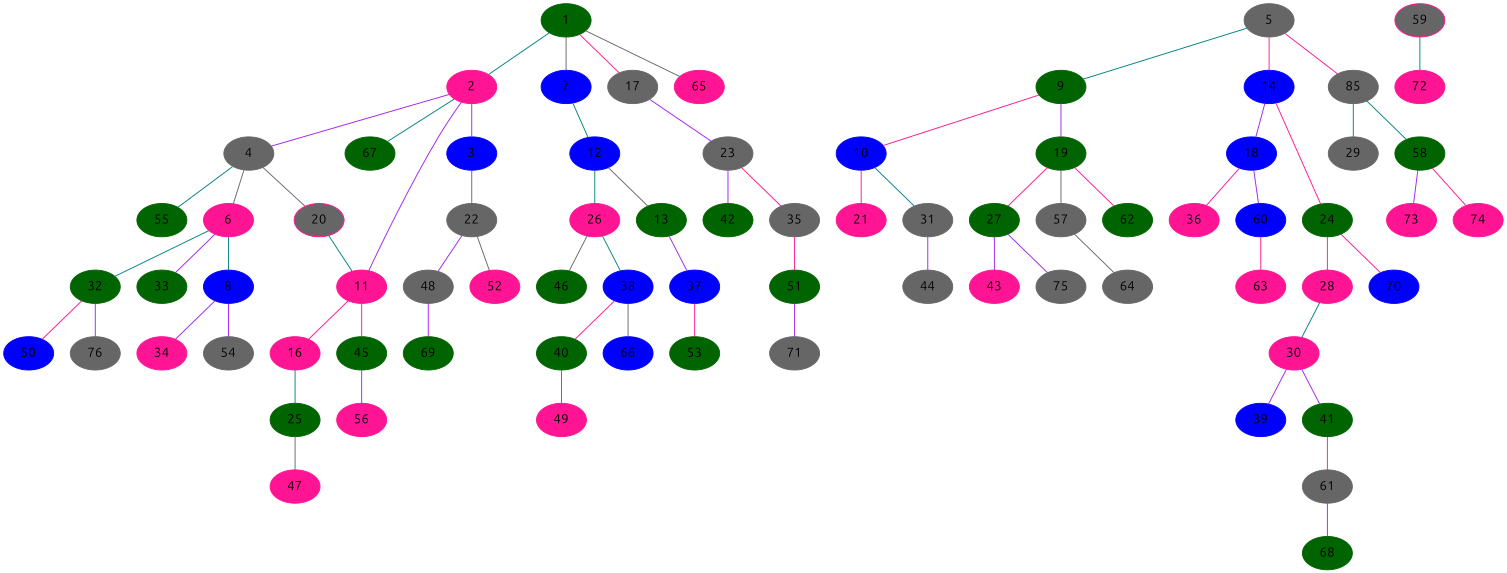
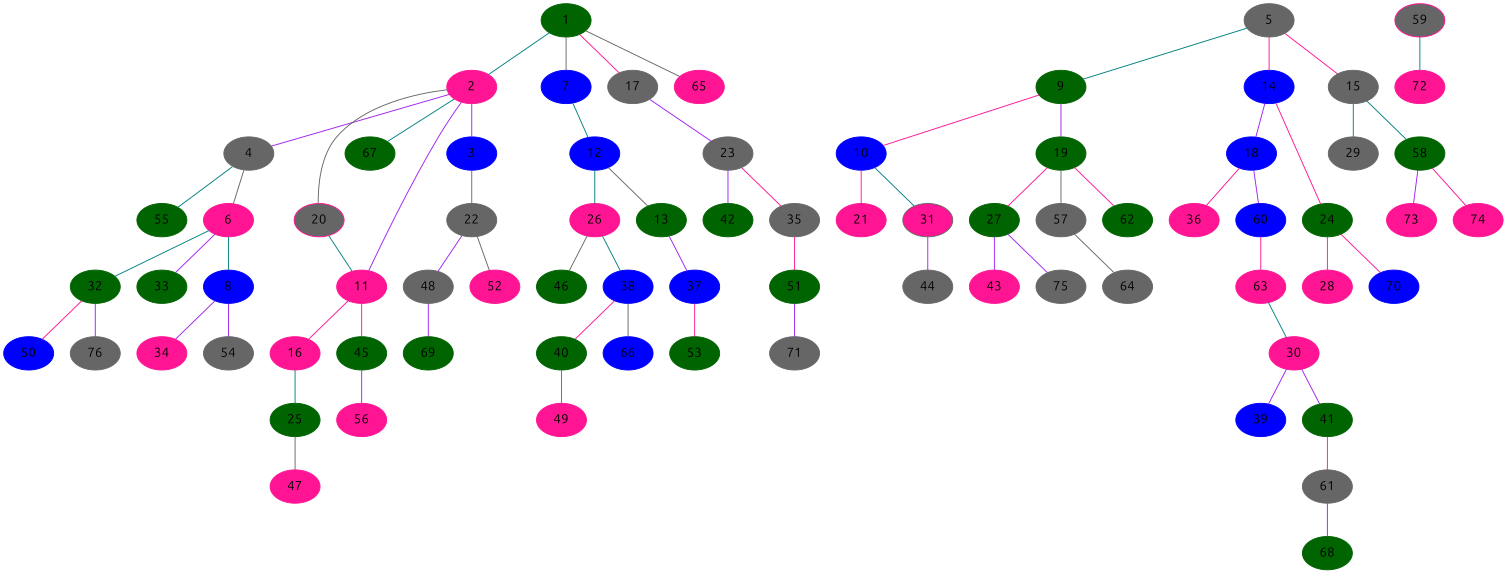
(1353, 87) -> (1353, 87)
(284, 187) -> (373, 110)
(928, 220) -> (928, 220)
(1311, 320) -> (1277, 320)
